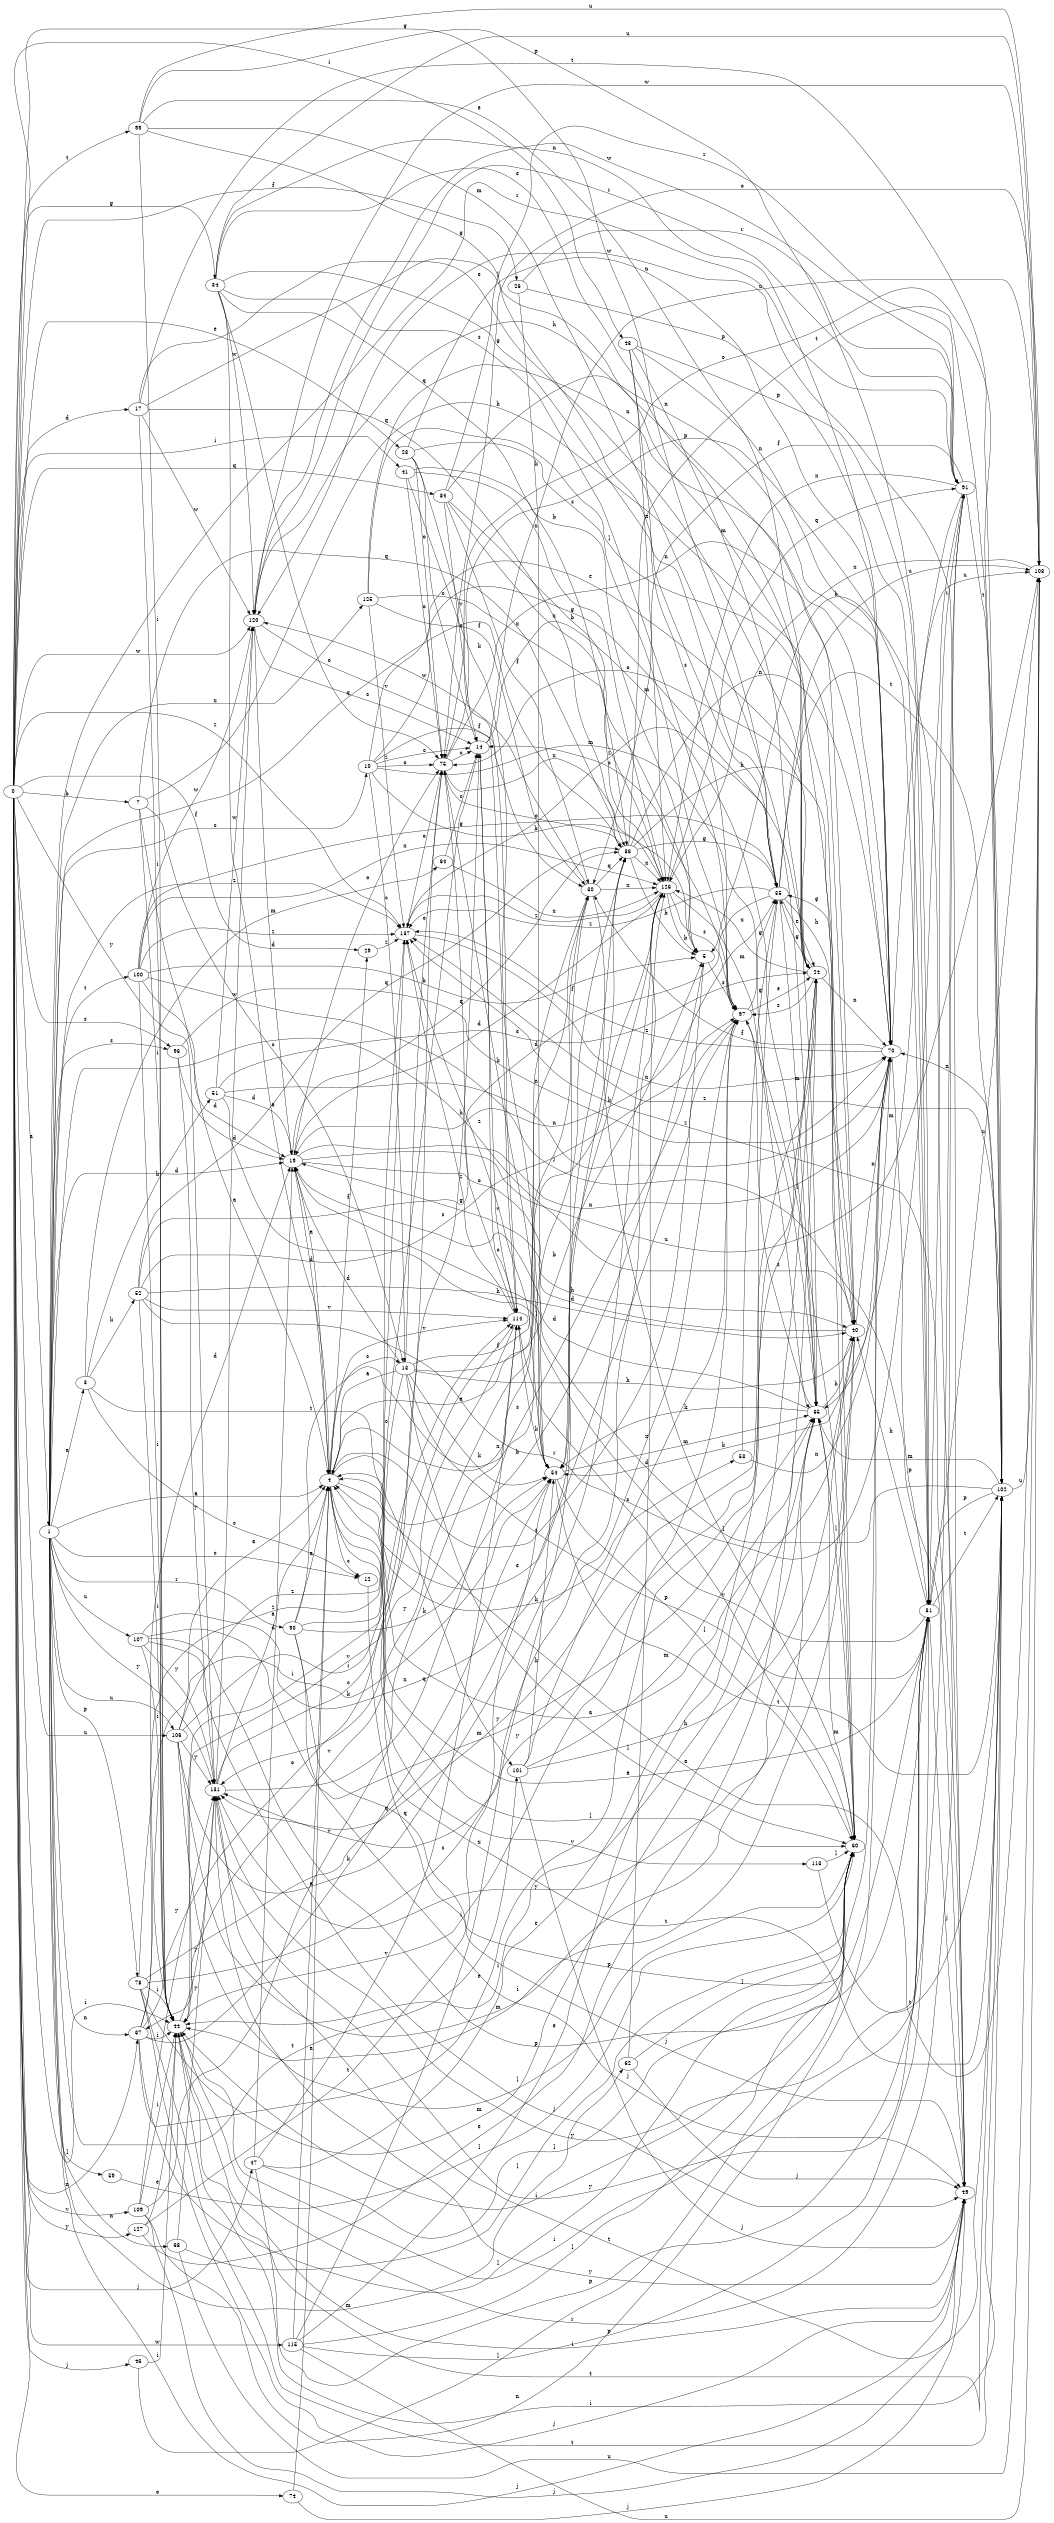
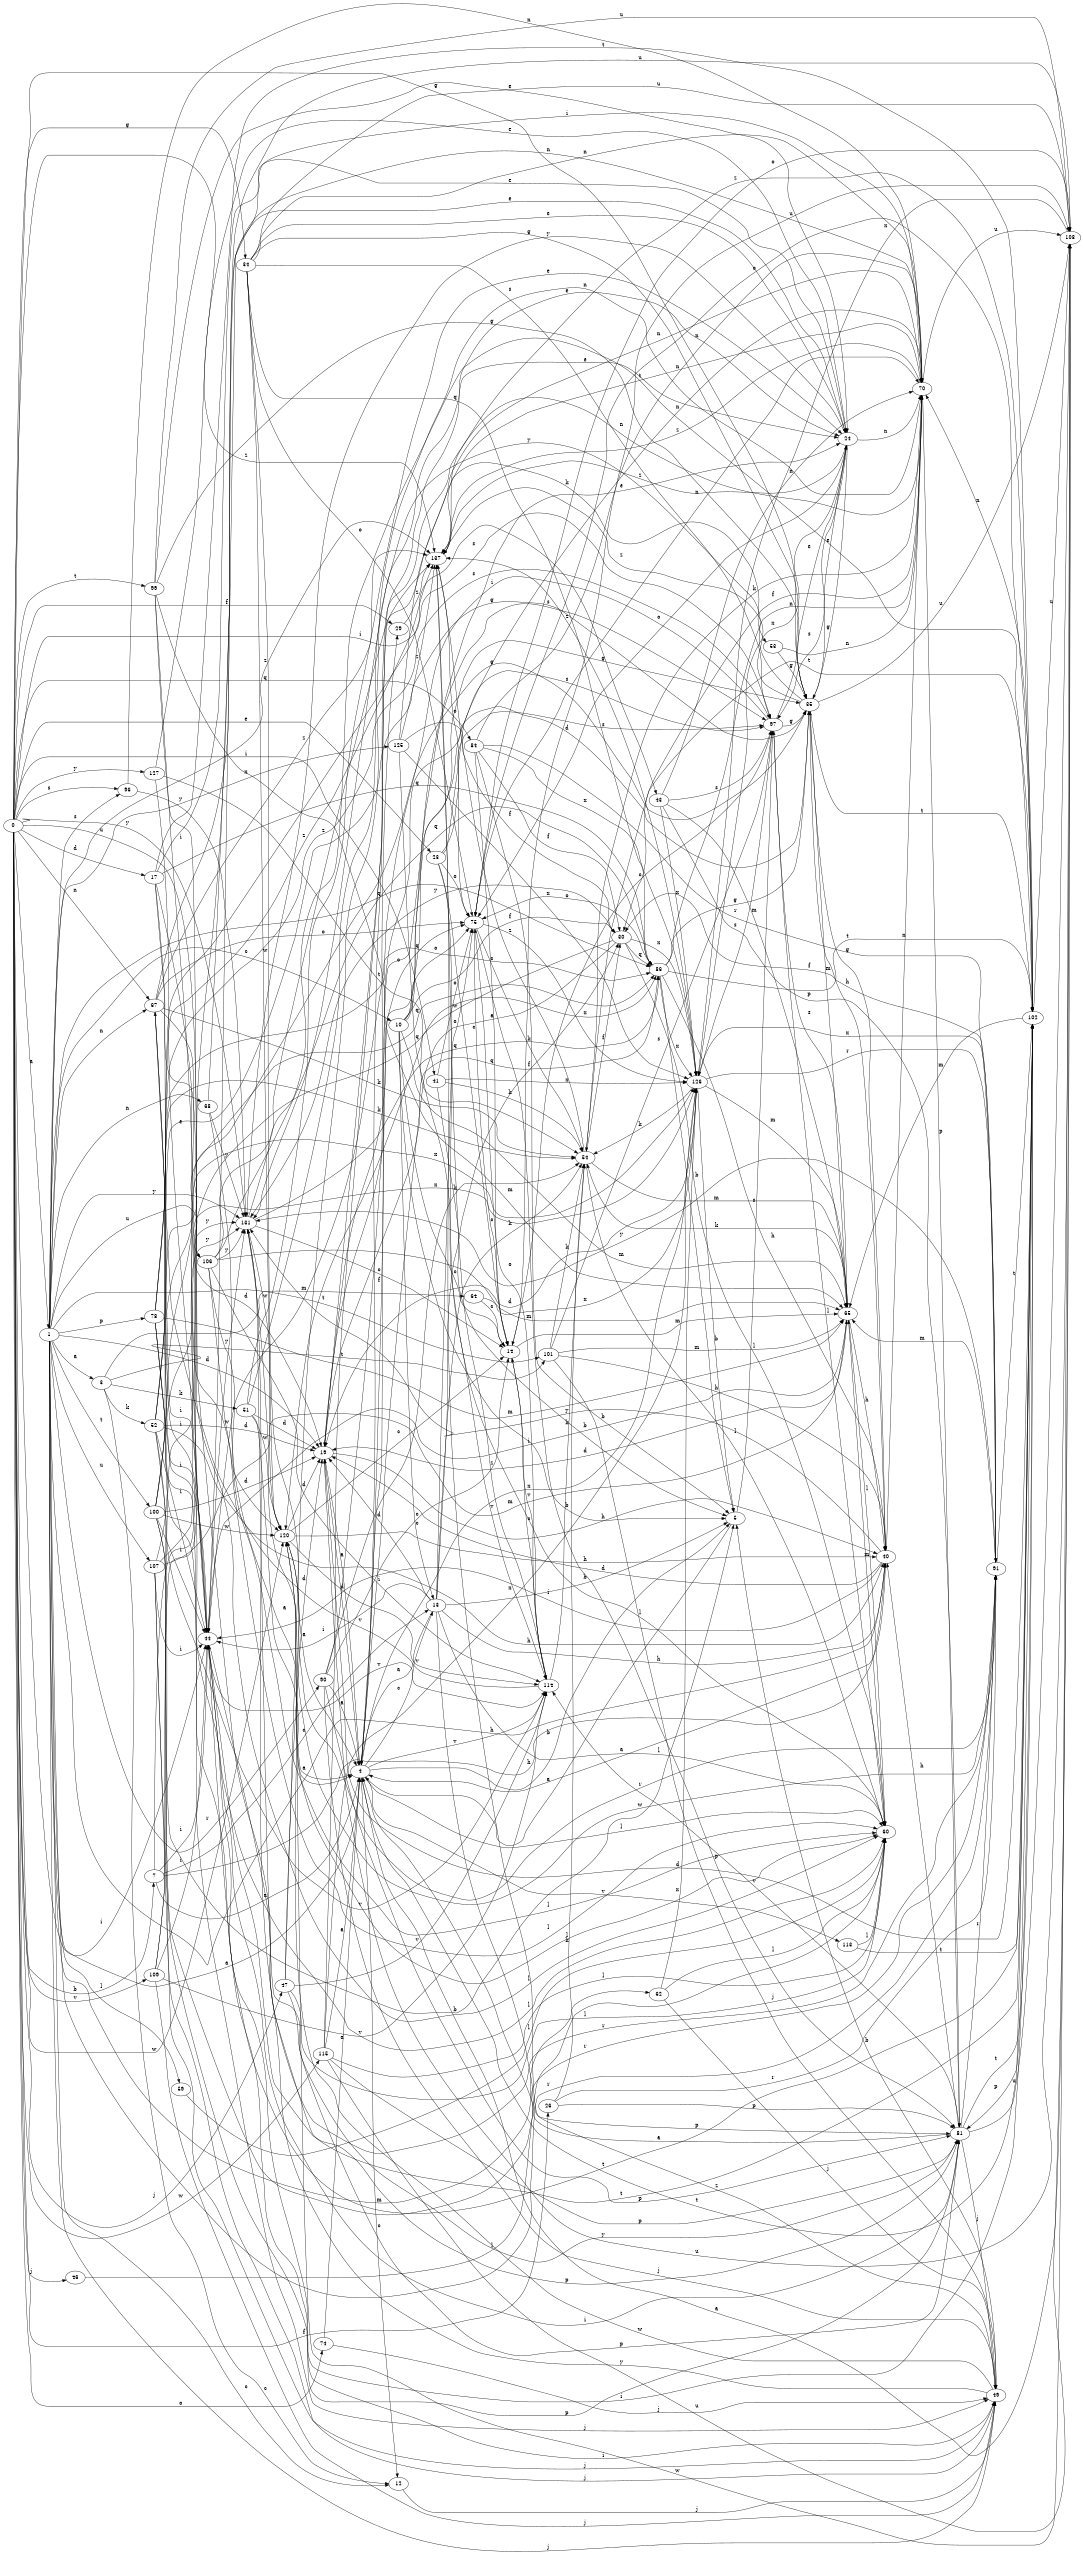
(817, 521) -> (848, 1051)
(210, 1126) -> (239, 1429)
(518, 1566) -> (548, 1780)
(168, 2204) -> none
